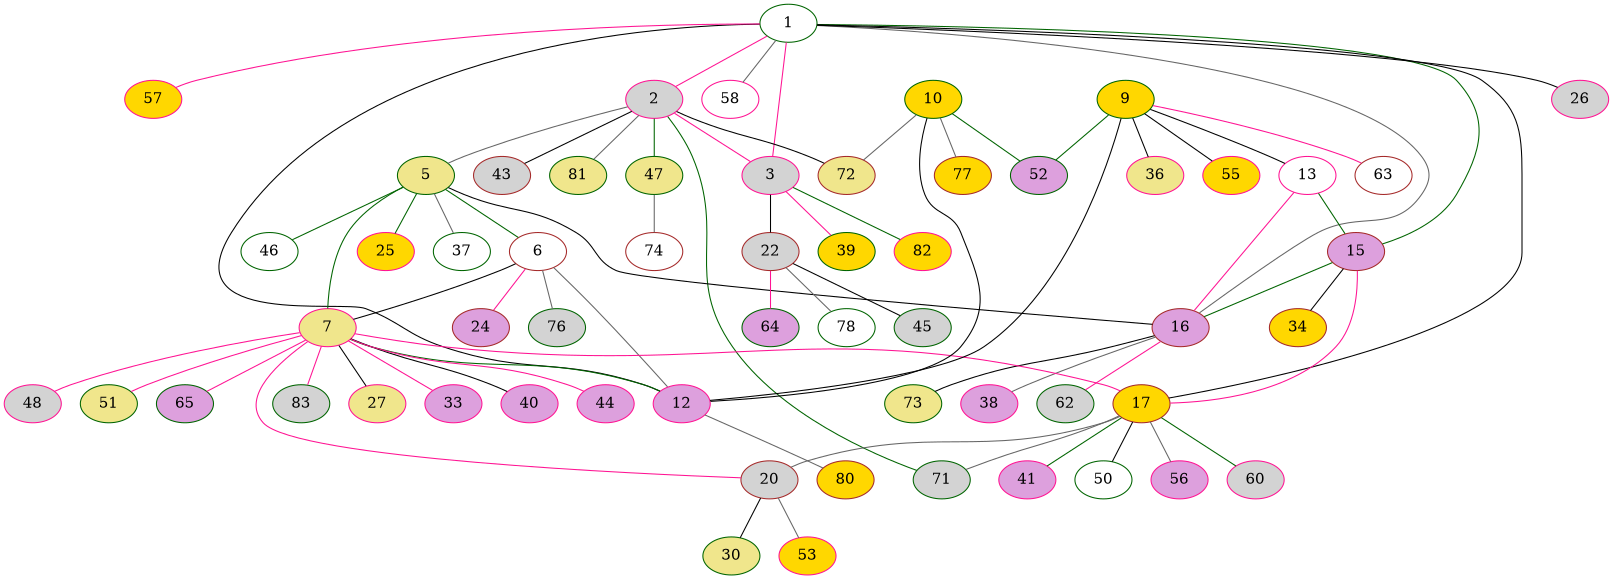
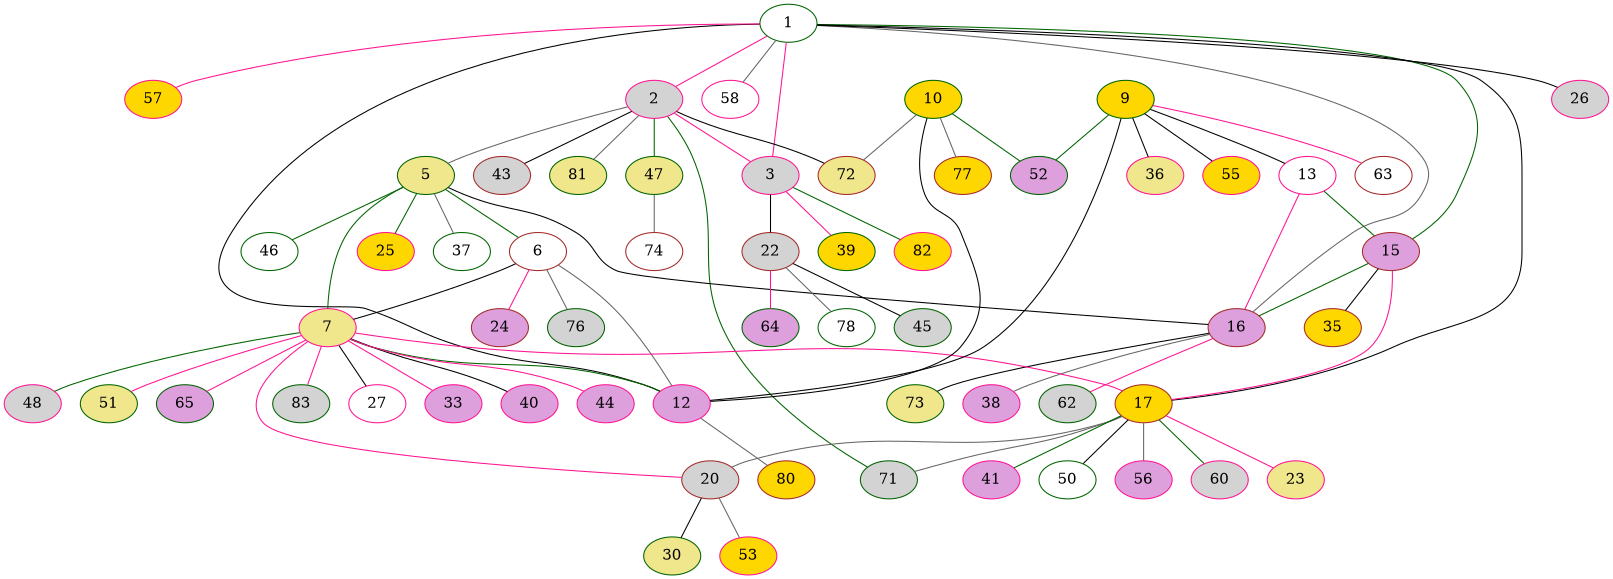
(1298, 328) -> (1333, 328)
(176, 356) -> (176, 356)
(377, 404) -> (377, 404)
none -> (1296, 480)
